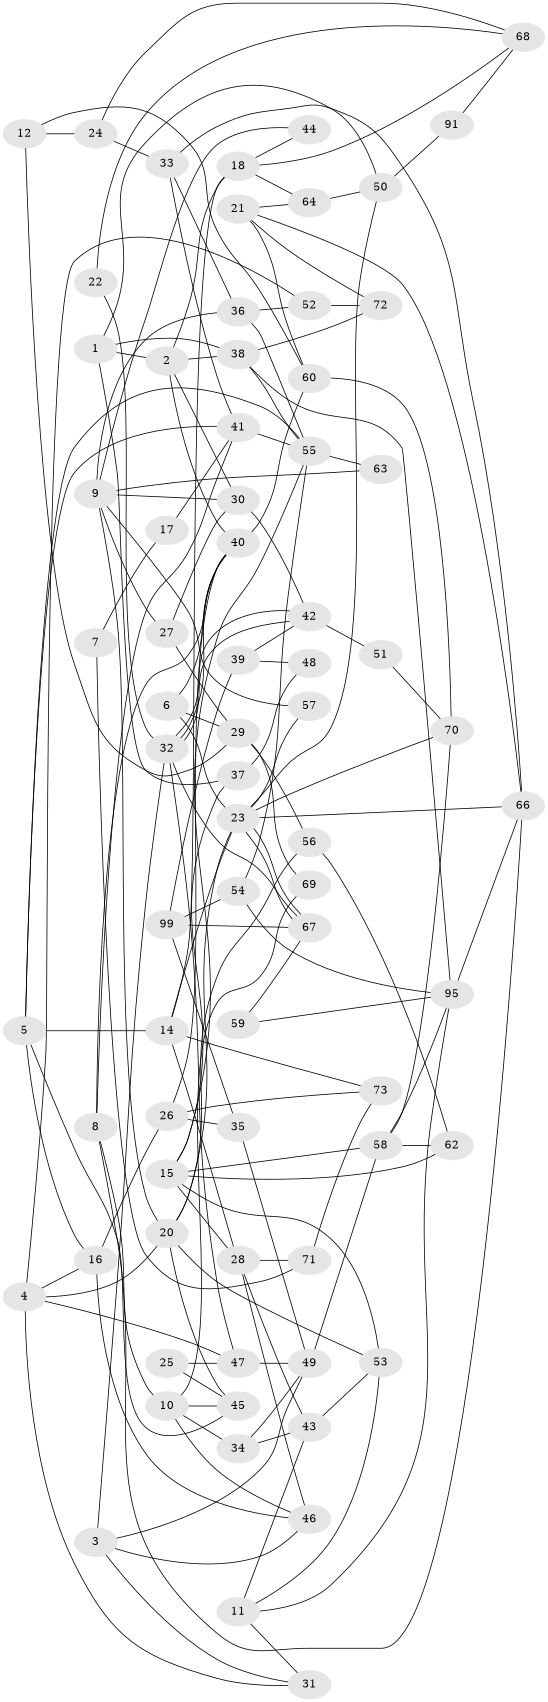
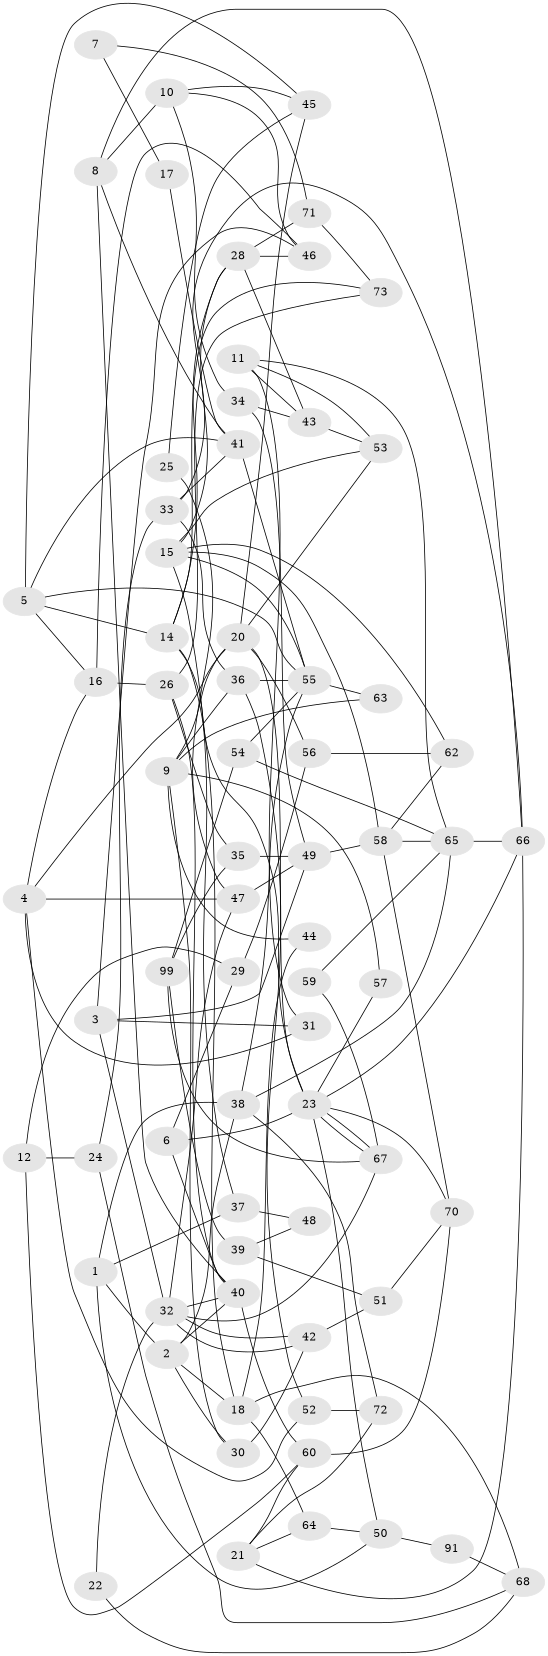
(167, 633) -> none
(274, 638) -> (304, 1274)
(310, 885) -> none
(452, 994) -> (452, 841)
